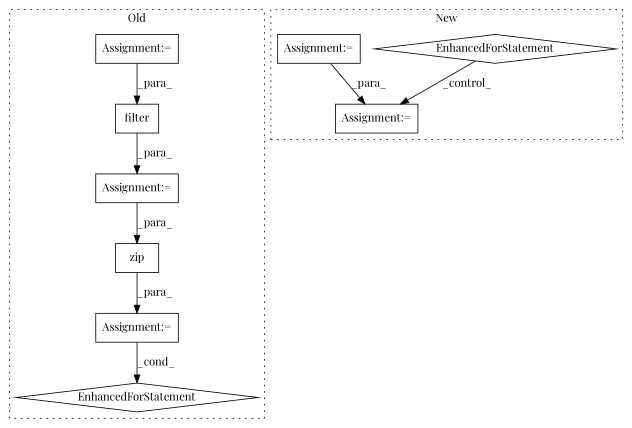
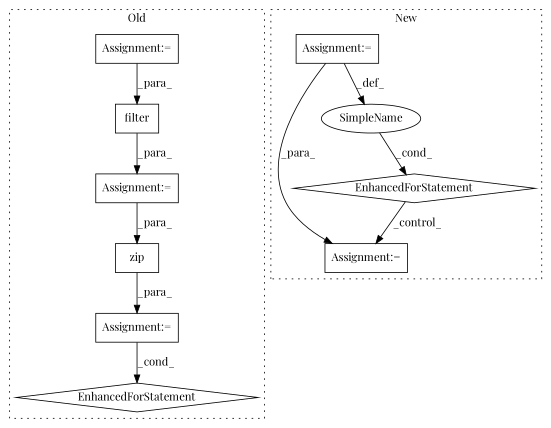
none -> (371, 119)
